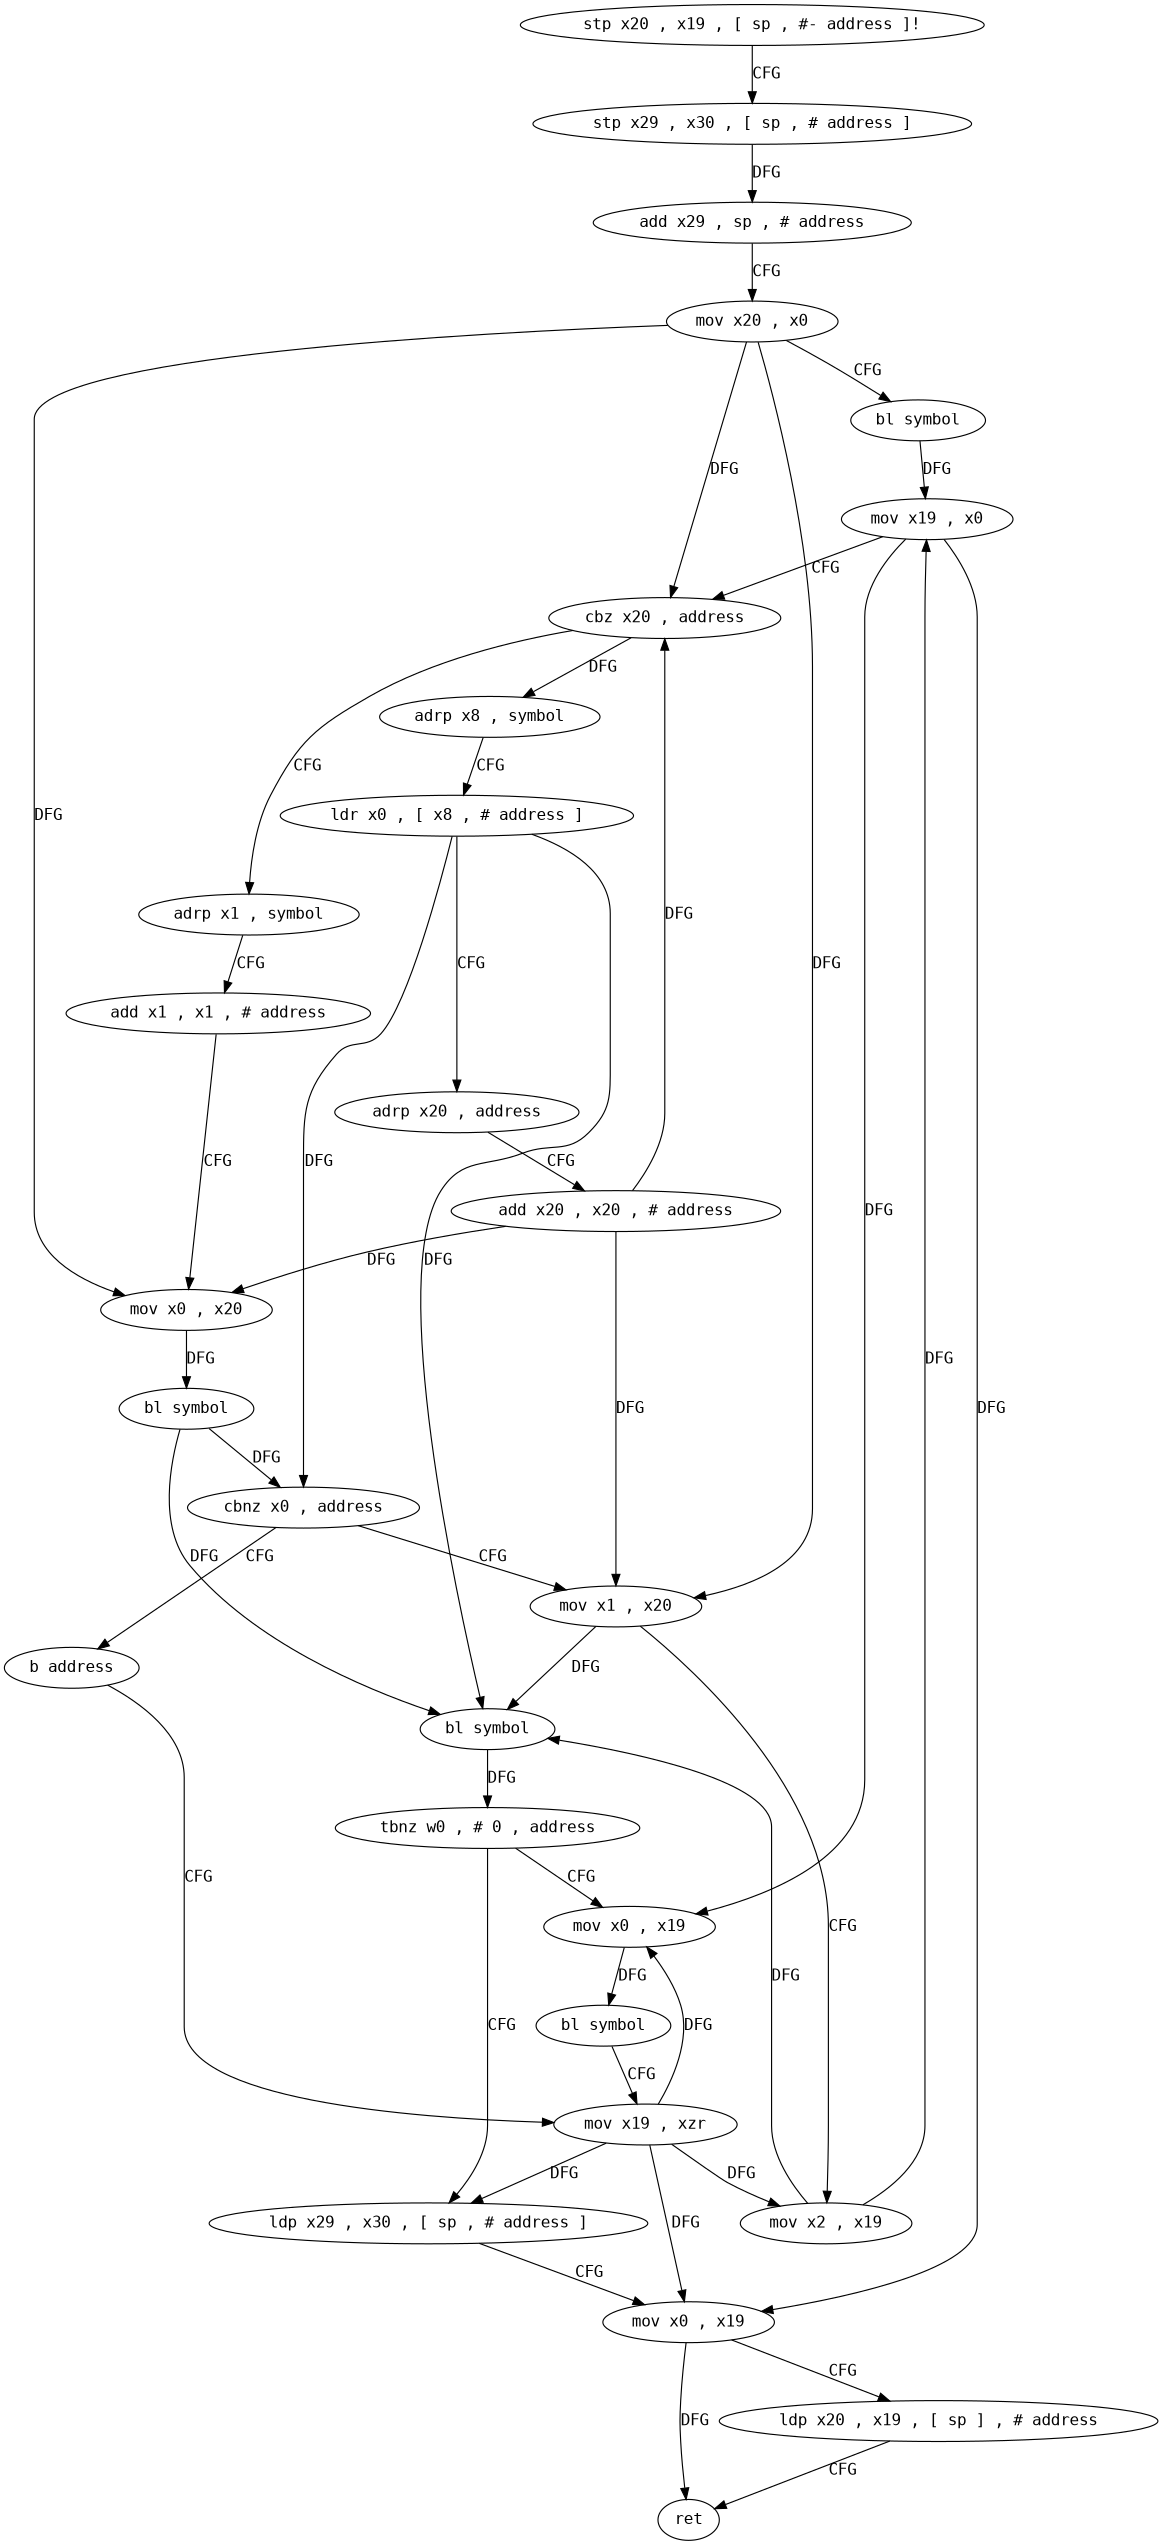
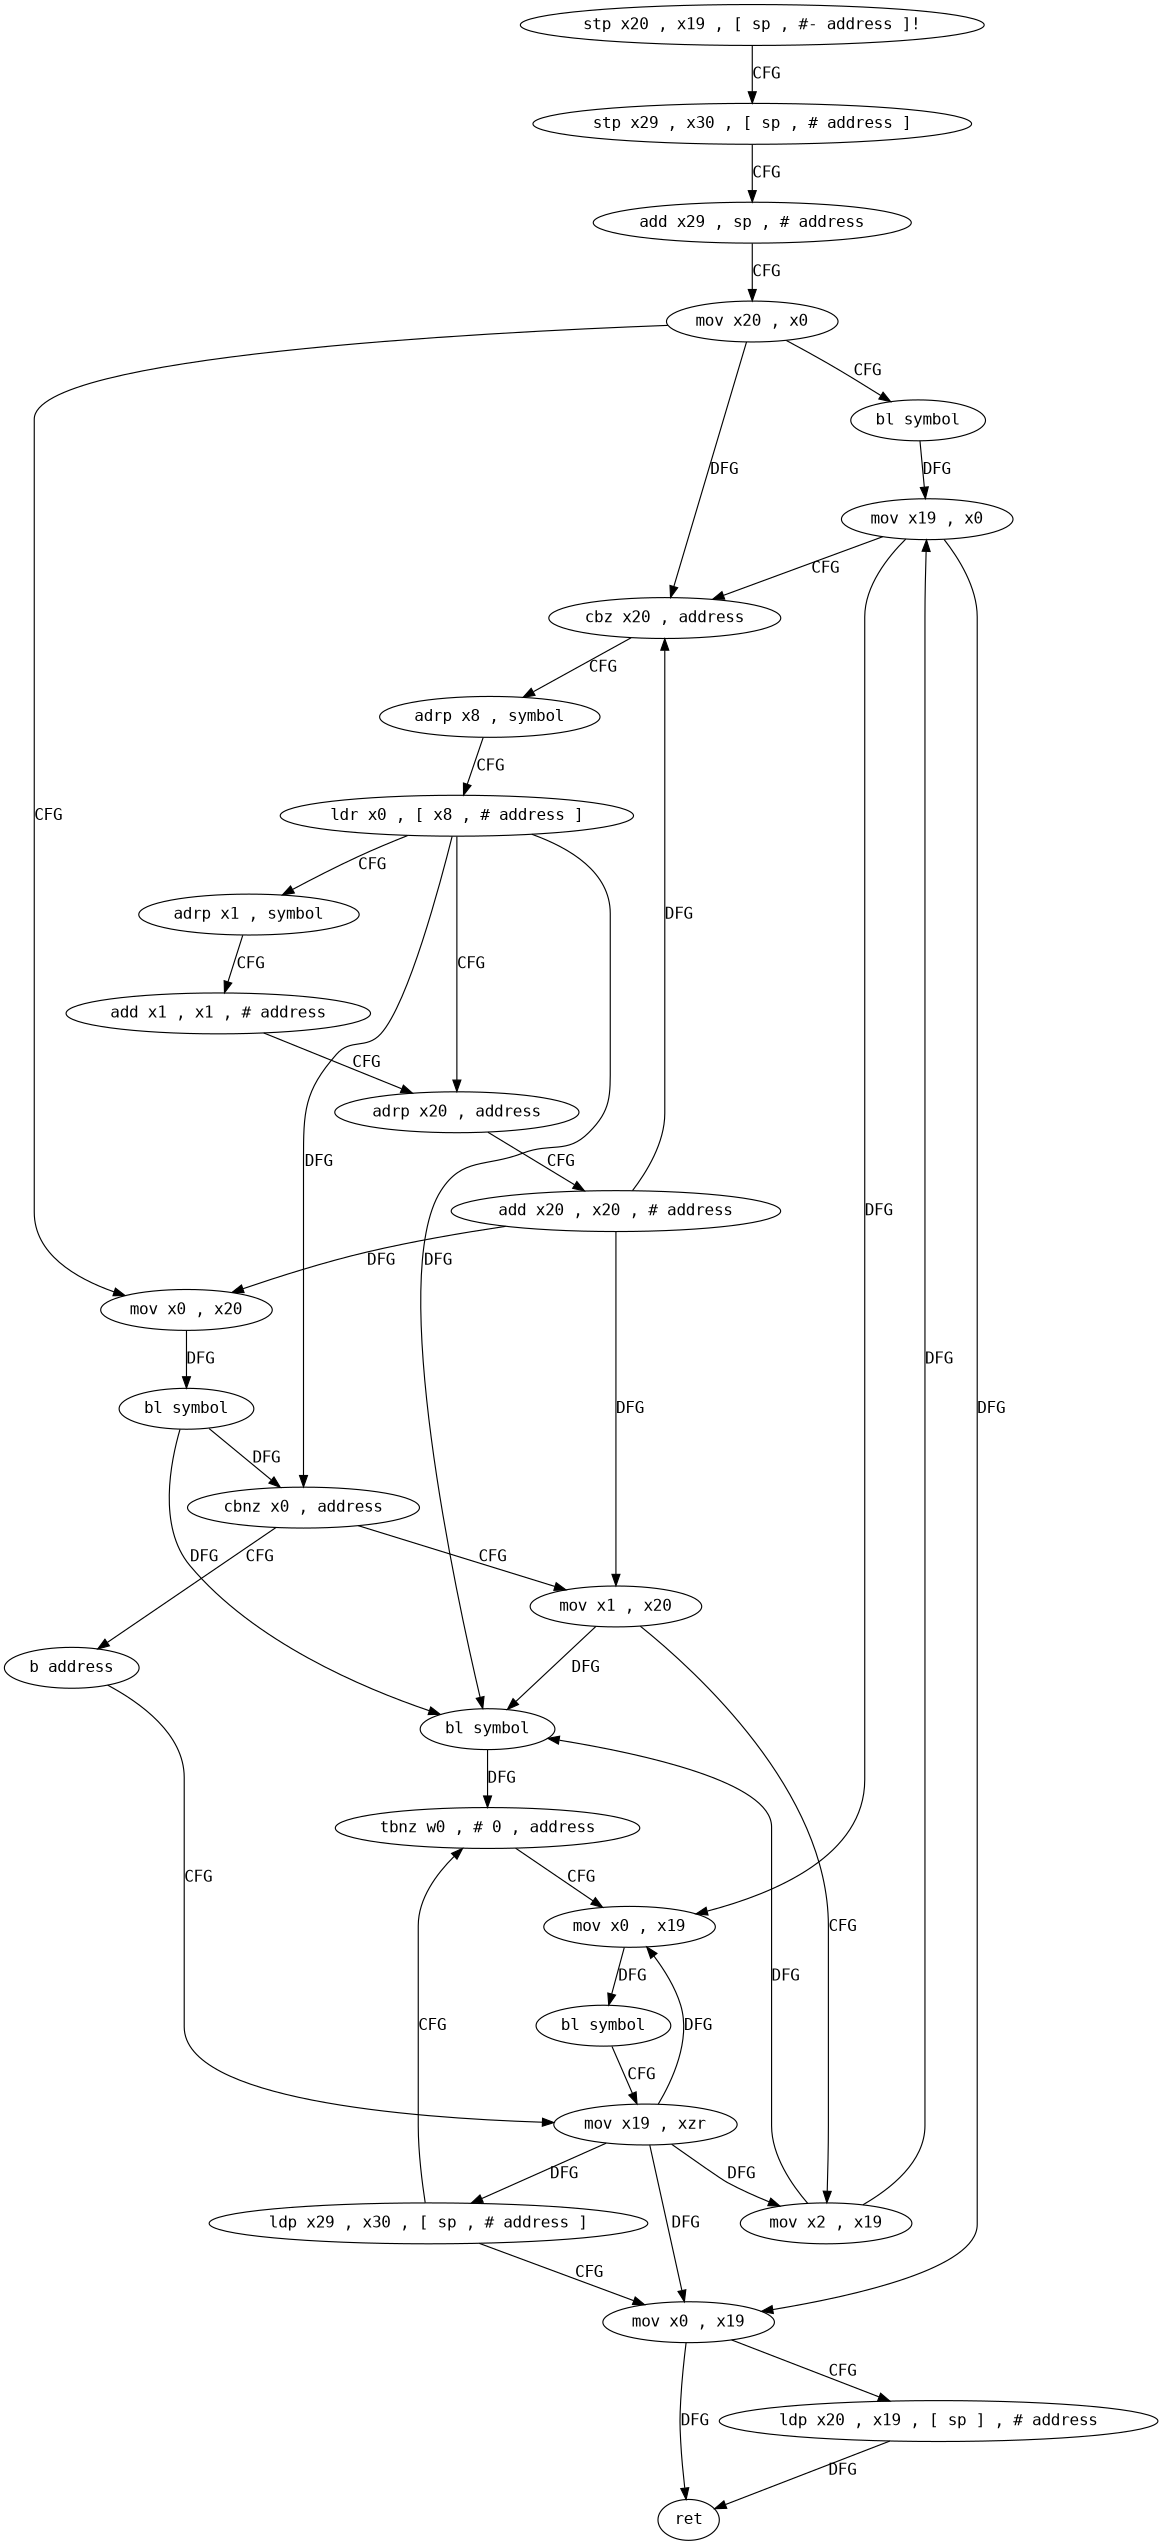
(766, 173) -> (766, 173)
(603, 667) -> (603, 667)
(362, 701) -> (350, 861)
(48, 816) -> (48, 816)
(812, 997) -> none
(203, 1156) -> (340, 1064)
(488, 2025) -> (418, 2024)
(843, 2470) -> (843, 2470)
